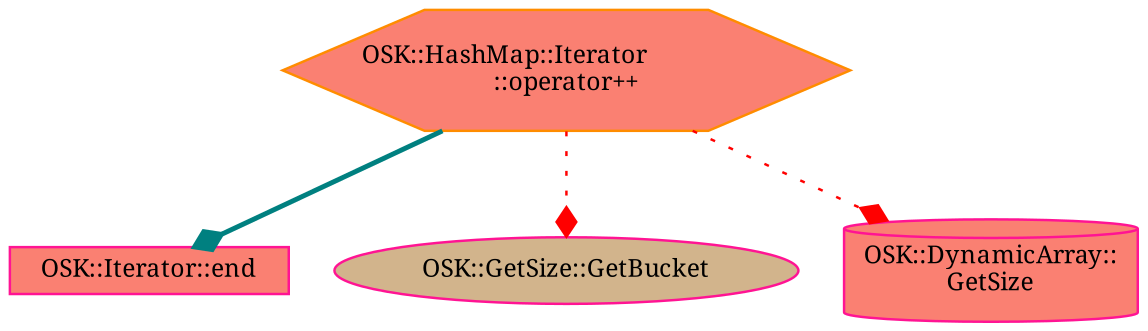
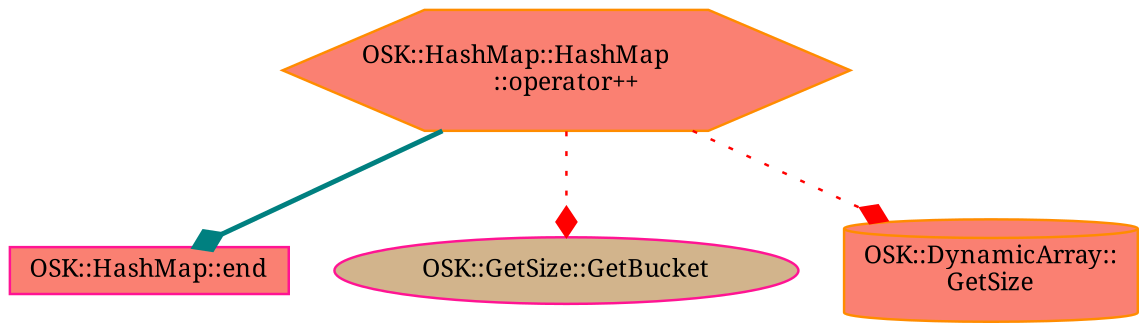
(566, 70) -> (566, 70)
(149, 271) -> (149, 271)
(991, 271) -> (991, 271)
